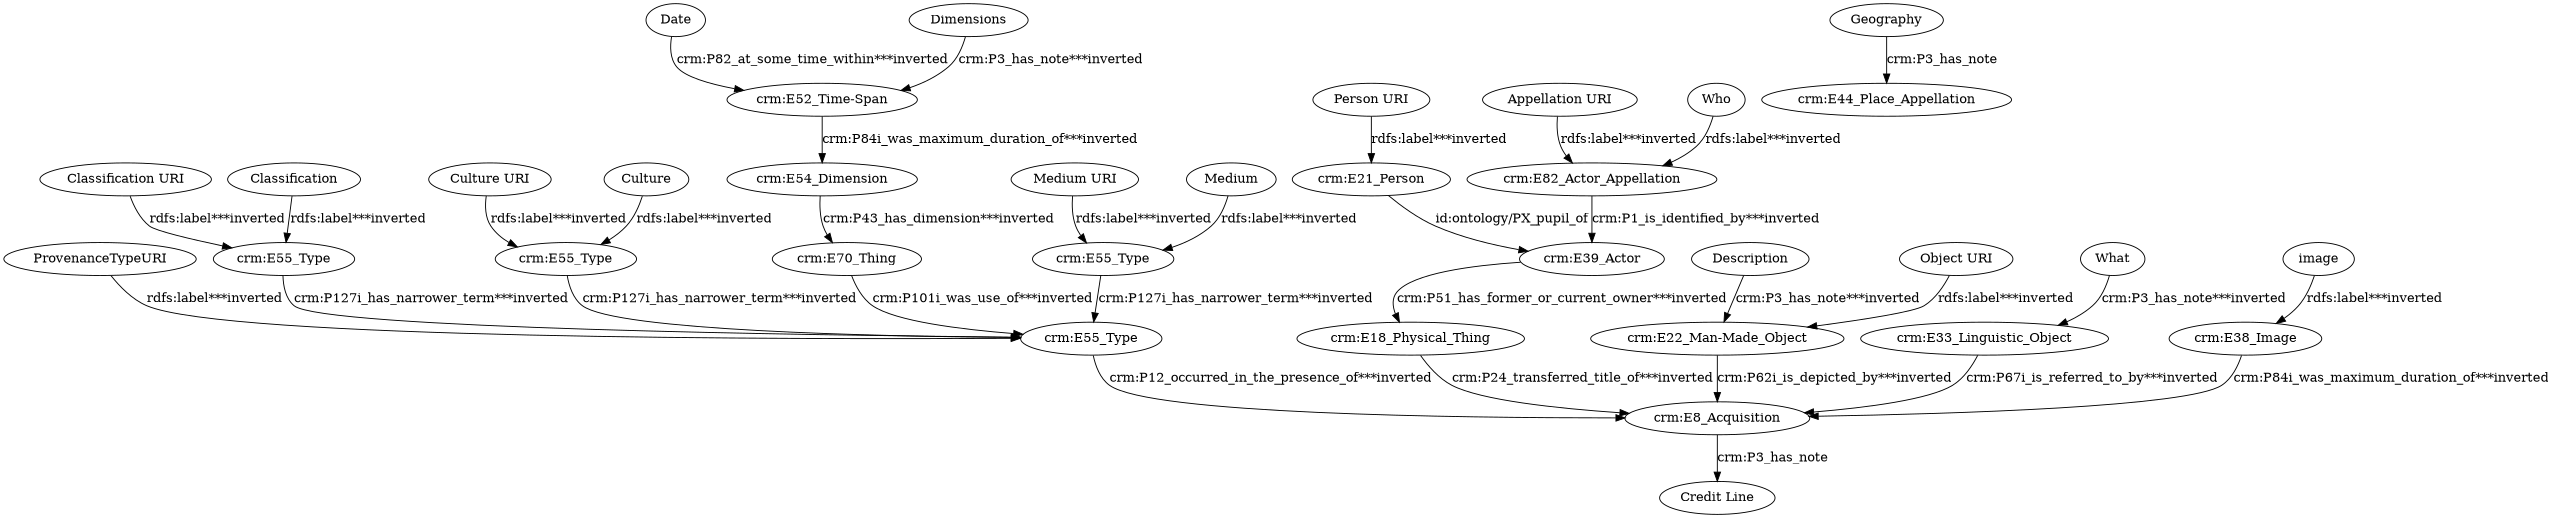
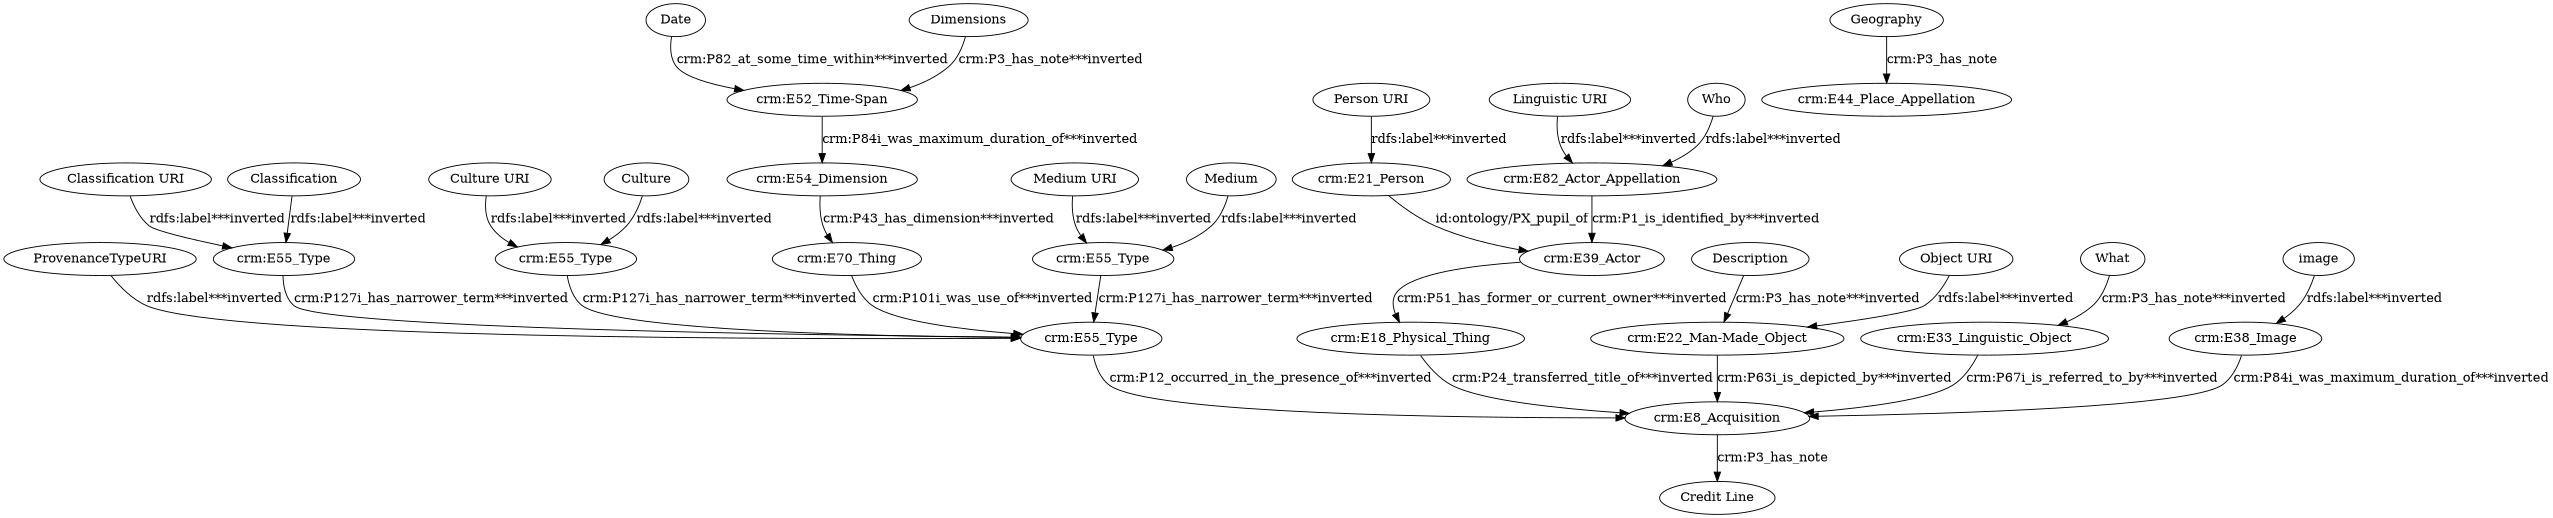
(1560, 100) -> (1560, 100)
(1834, 378) -> (1834, 378)
